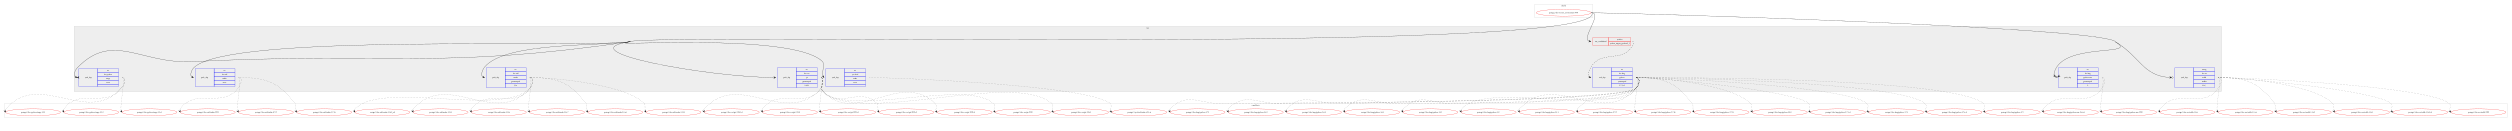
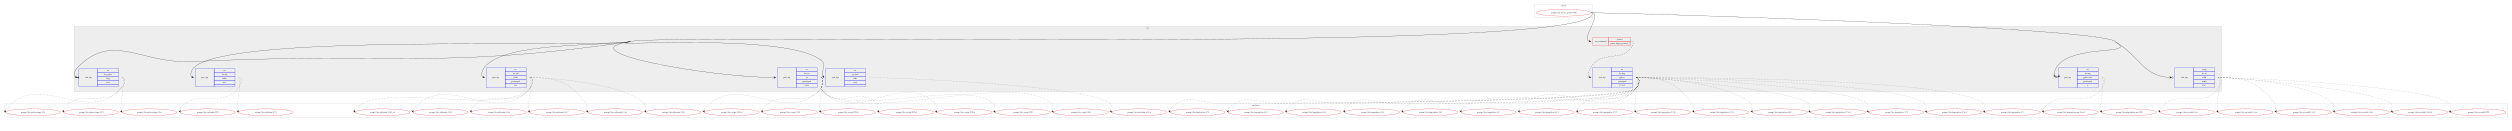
(1564, 13) -> (1564, 13)
(324, 112) -> none
